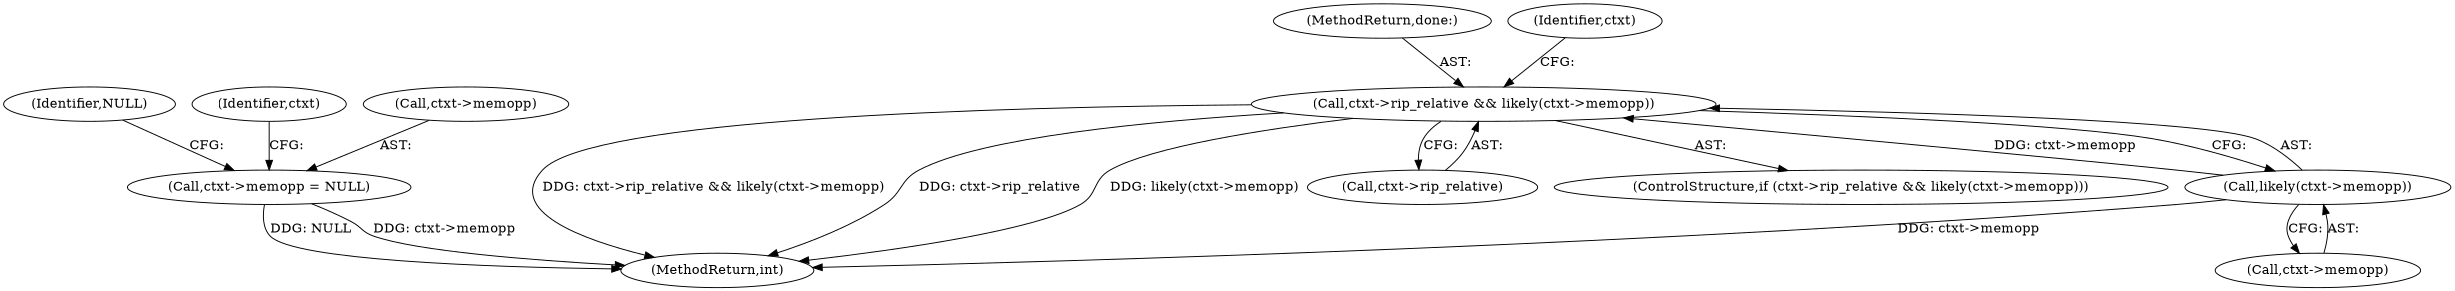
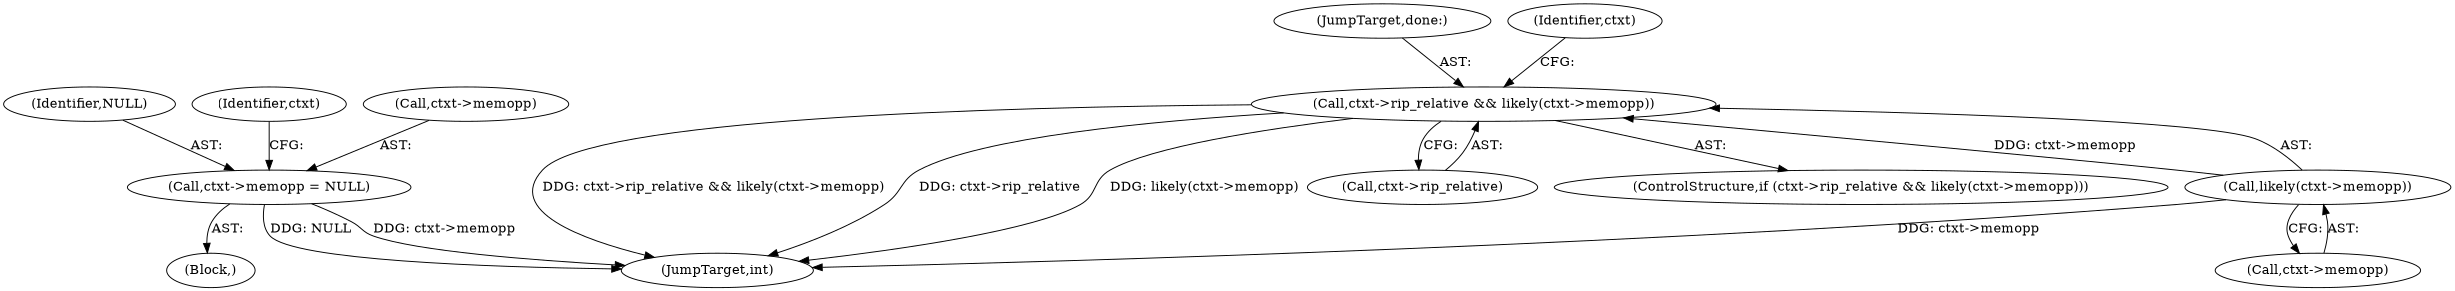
(1382, 21) -> (1382, 21)
(1985, 123) -> none
(209, 146) -> (209, 146)
none -> (211, 270)
(717, 270) -> (717, 270)
